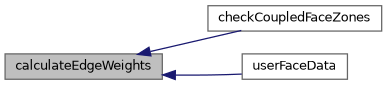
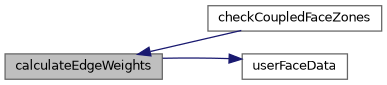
(209, 75) -> (196, 58)
